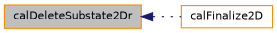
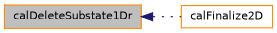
(73, 17) -> (73, 17)
